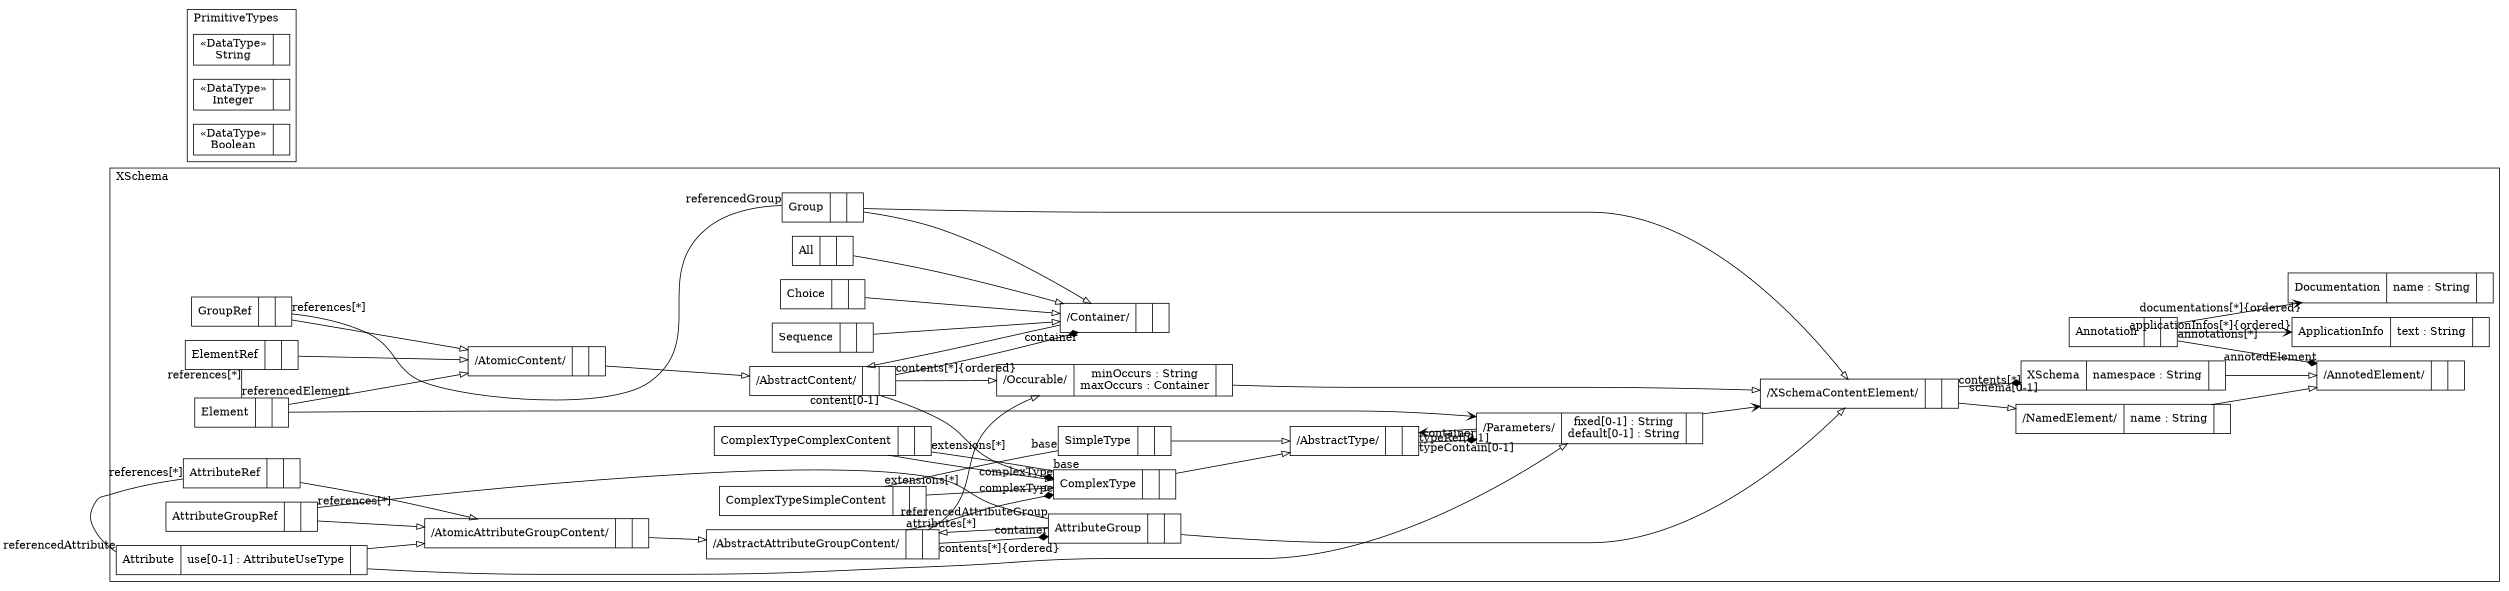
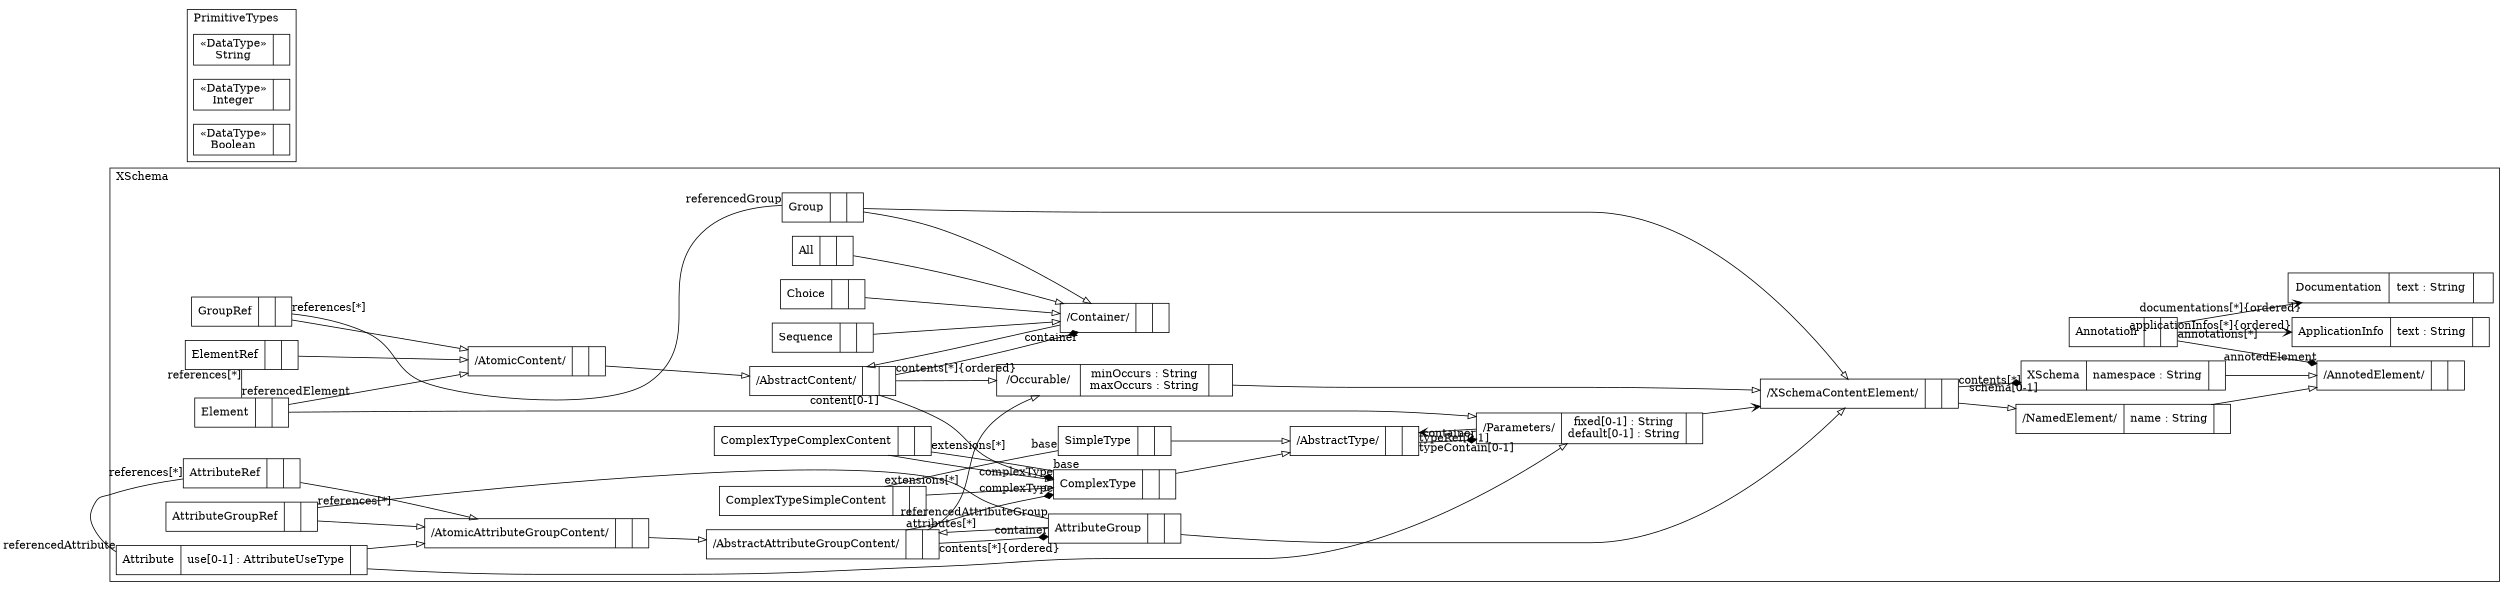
(2432, 288) -> (2431, 288)
(1145, 386) -> (1145, 386)
(878, 411) -> (878, 411)
